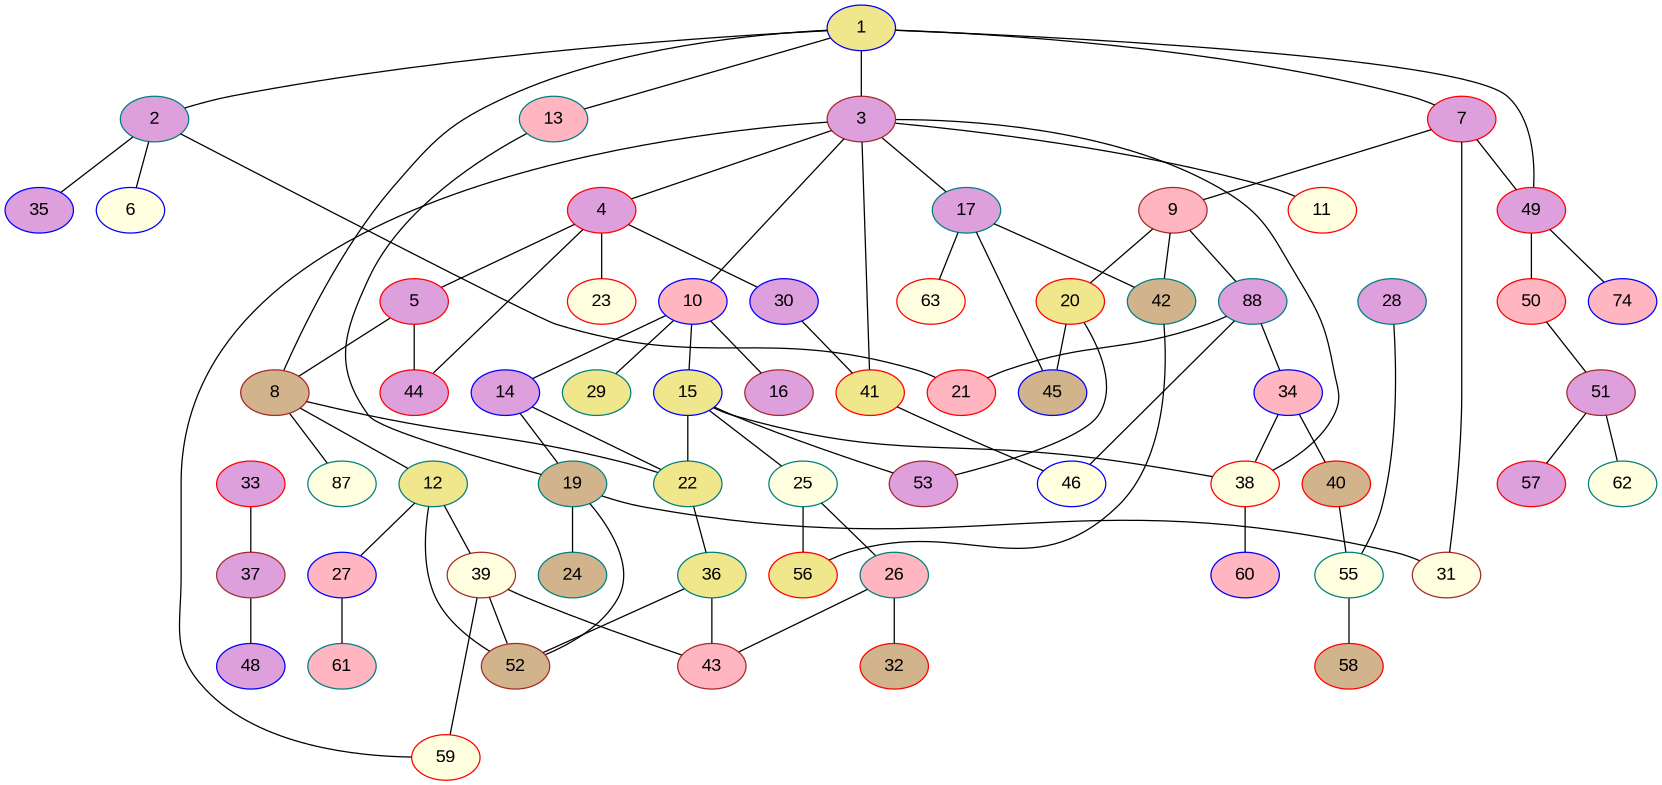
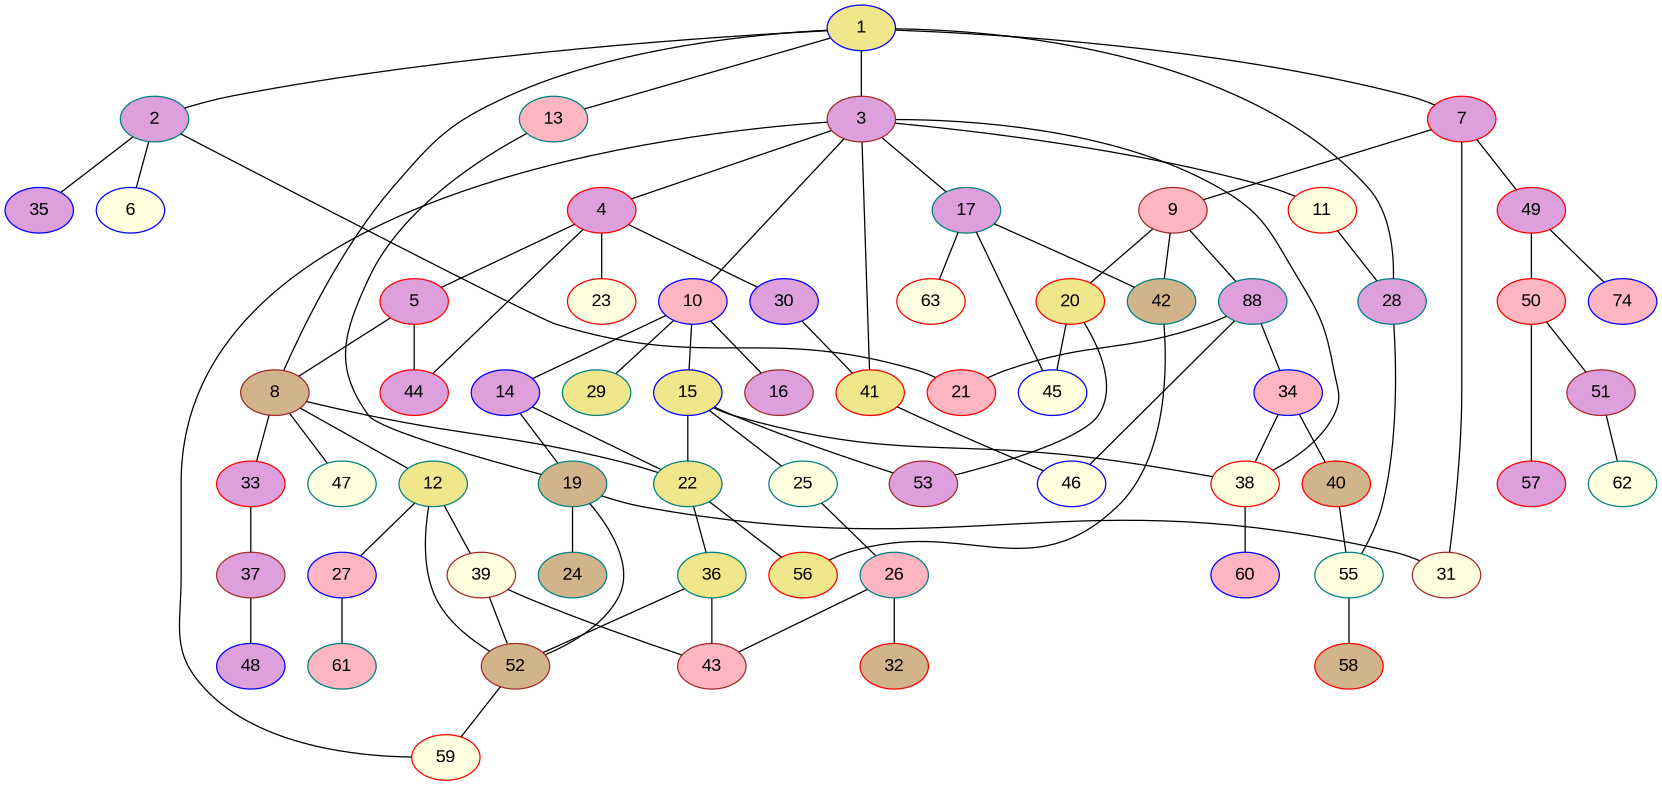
(1252, 52) -> (1194, 79)
none -> (1357, 256)
(1053, 393) -> (1053, 393)
none -> (263, 438)
(1566, 438) -> (1531, 393)
(342, 484) -> (342, 484)
(803, 534) -> (745, 530)
(464, 666) -> (481, 712)
